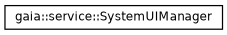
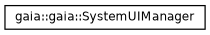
(114, 17) -> (105, 17)
